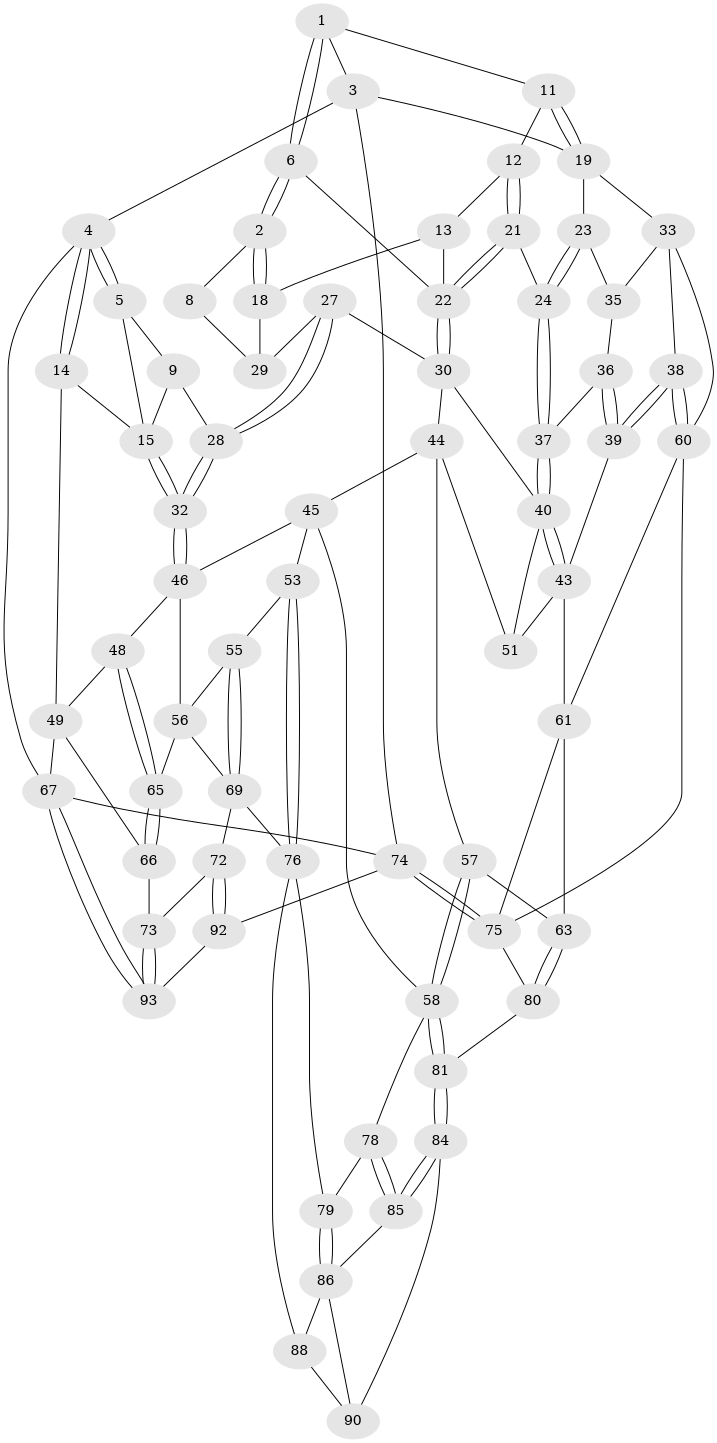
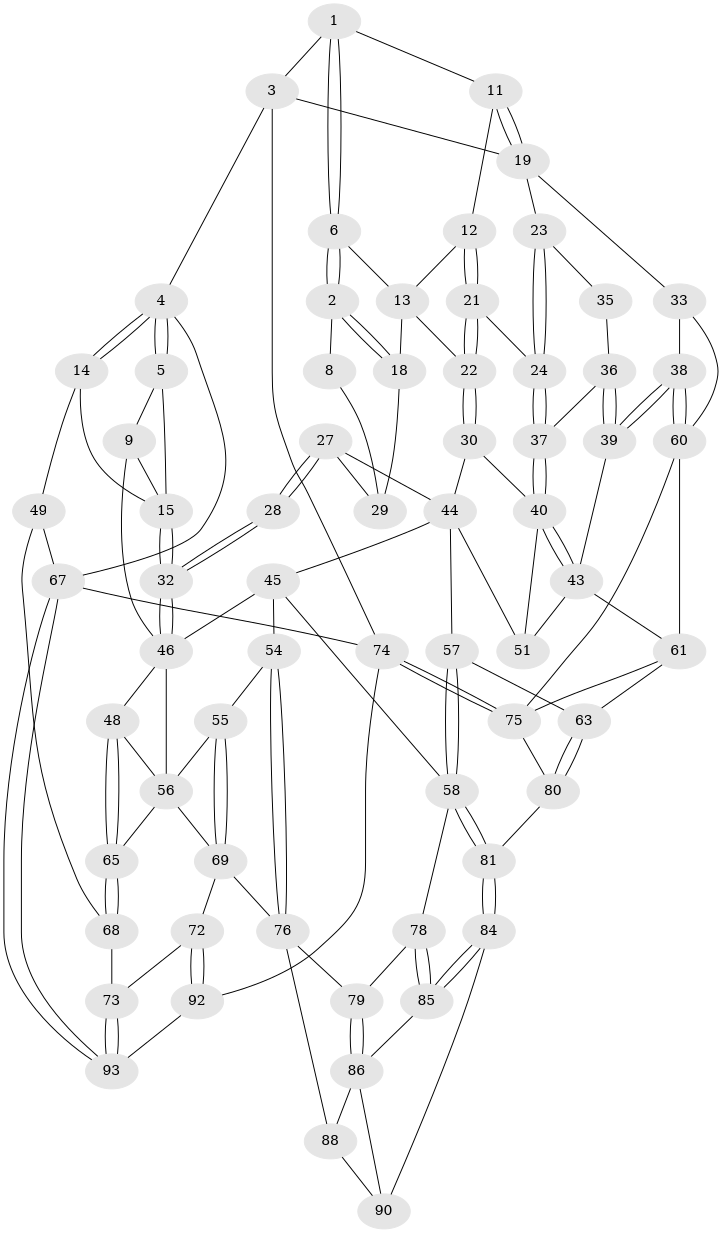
(367, 231) -> (368, 266)
(641, 266) -> none
(389, 337) -> (384, 474)
(195, 406) -> (123, 551)
(293, 581) -> (274, 651)
(87, 686) -> (140, 756)
(149, 861) -> (112, 931)
